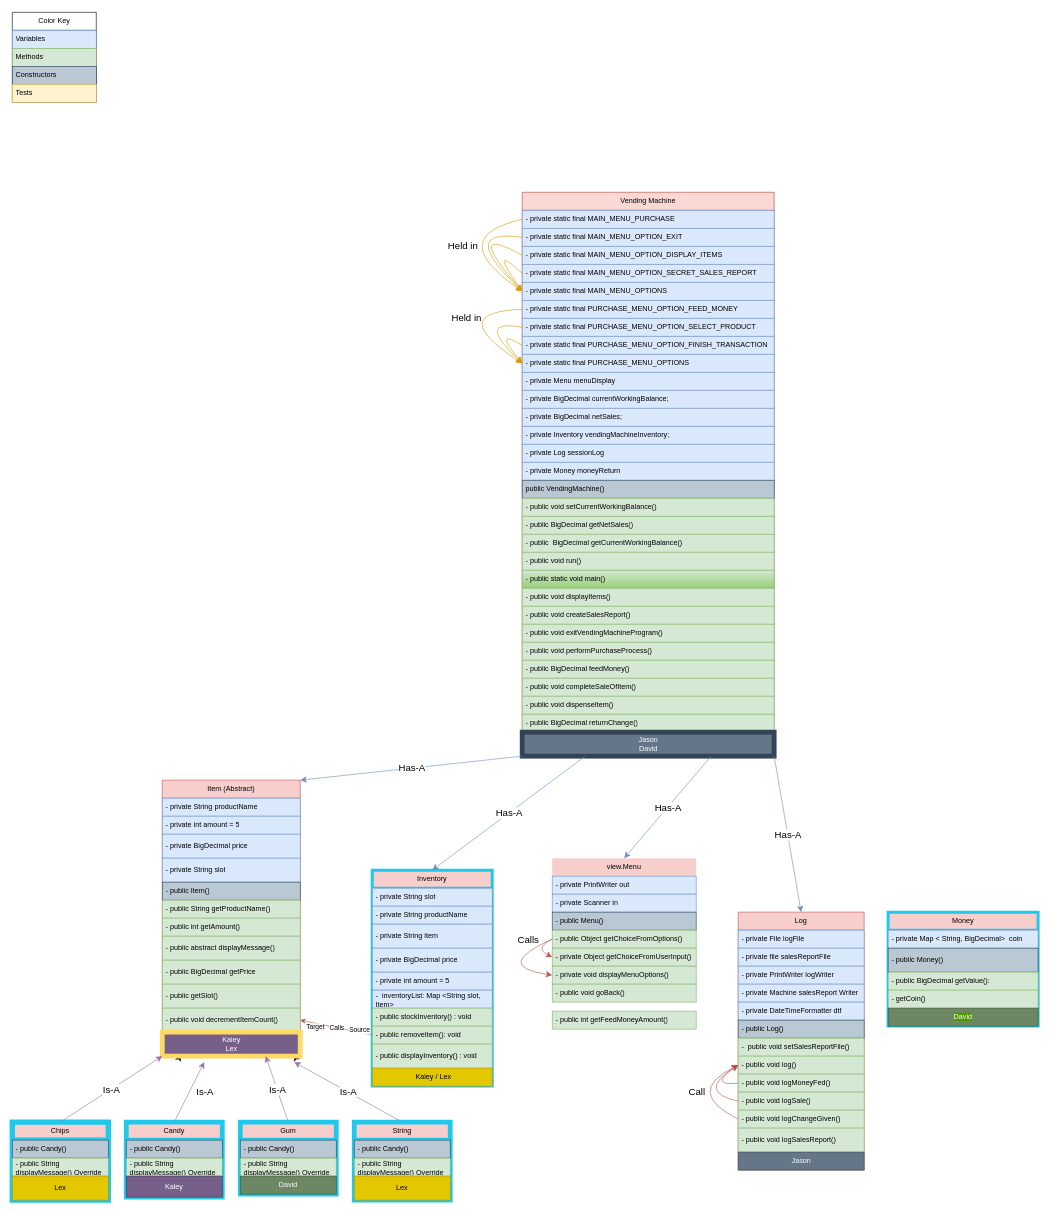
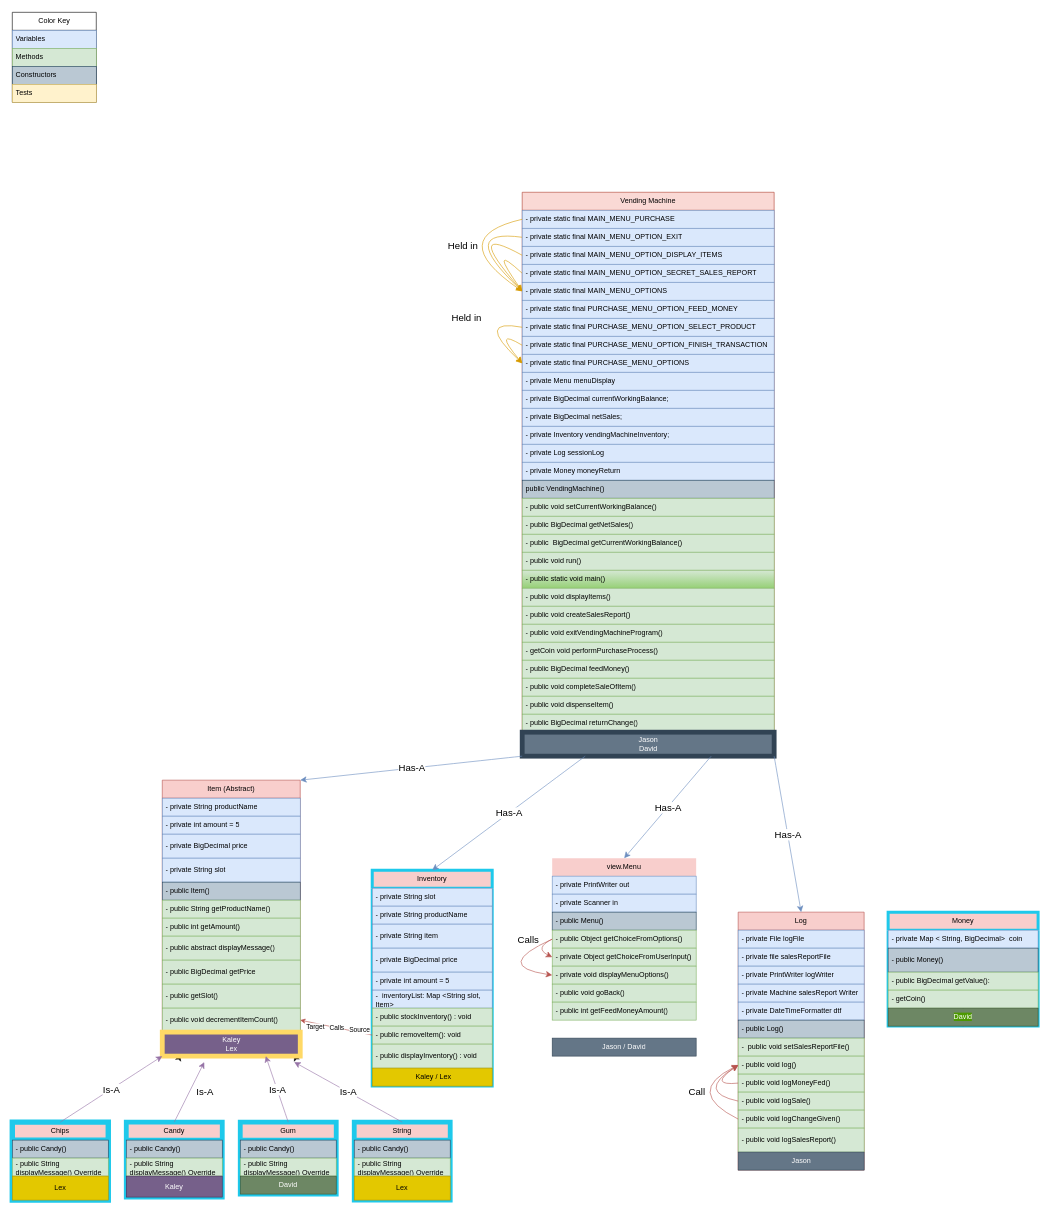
(482, 324) -> none
(597, 651) -> (600, 651)
(624, 1020) -> (624, 1011)
none -> (624, 1047)
